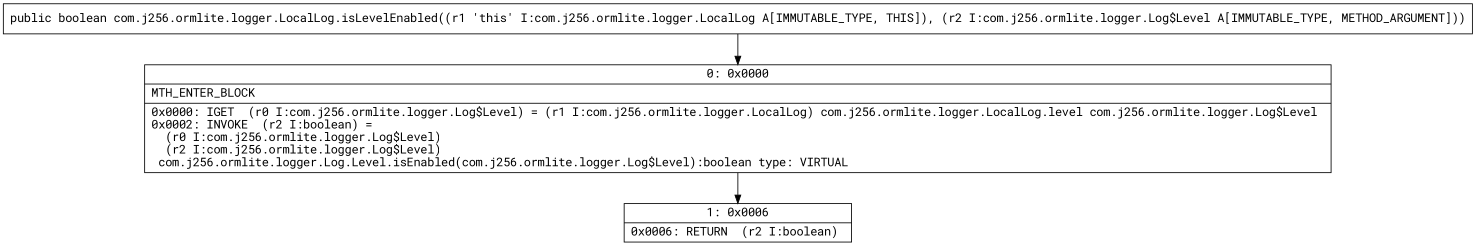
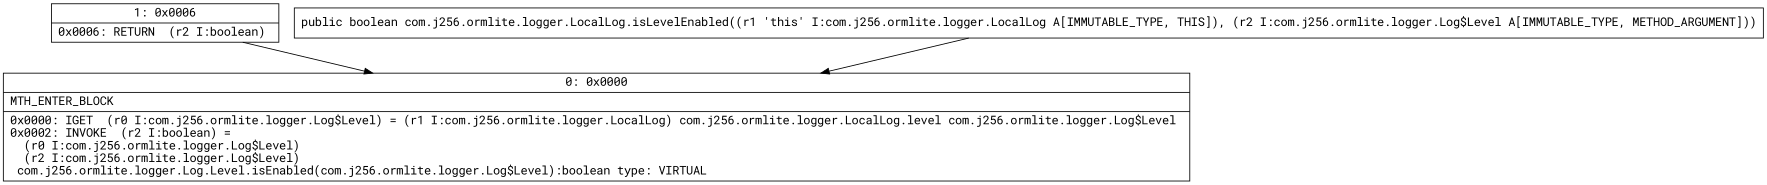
(738, 184) -> (304, 57)
